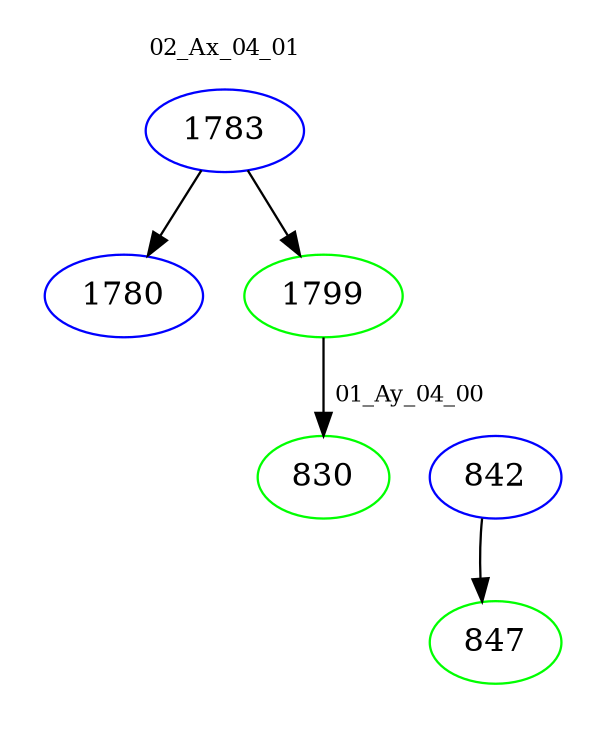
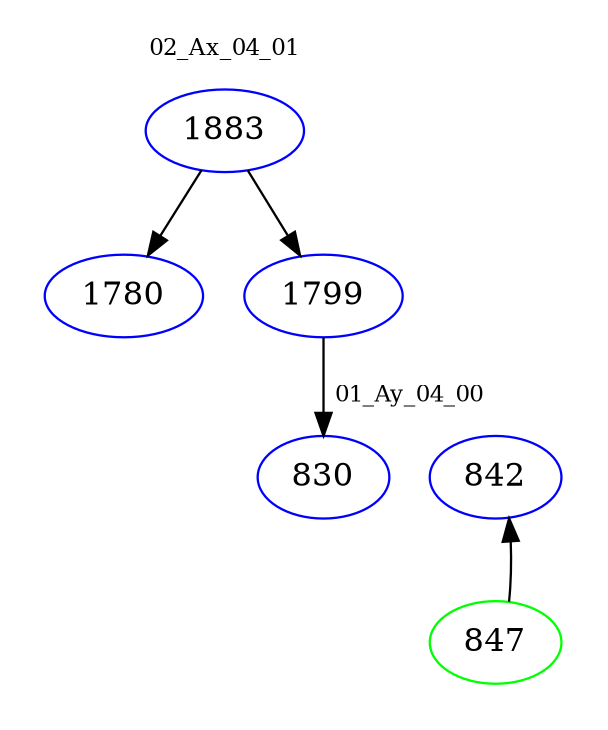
(225, 131) -> (225, 131)
(324, 296) -> (324, 296)
(324, 477) -> (324, 477)
(480, 548) -> (511, 572)
